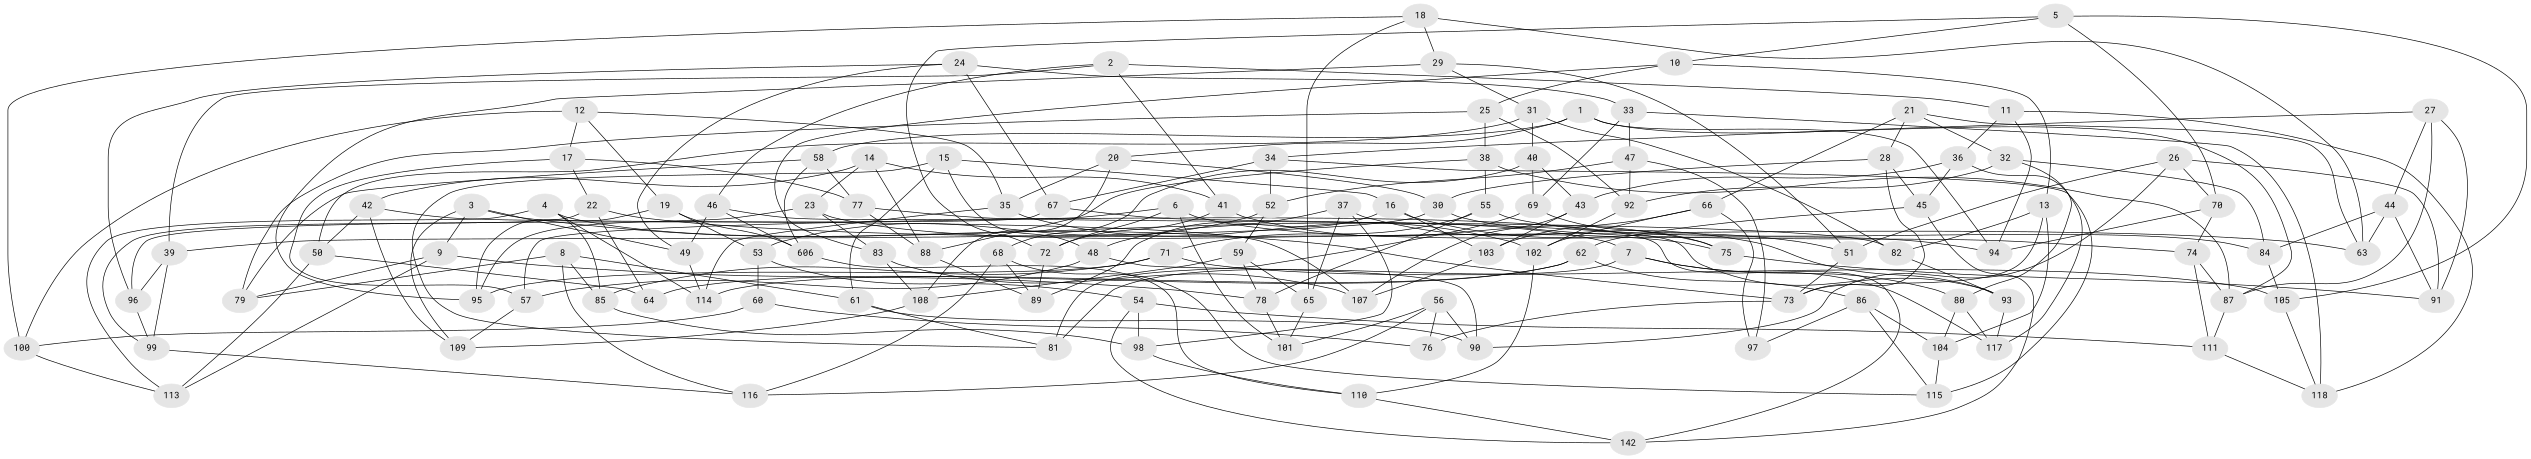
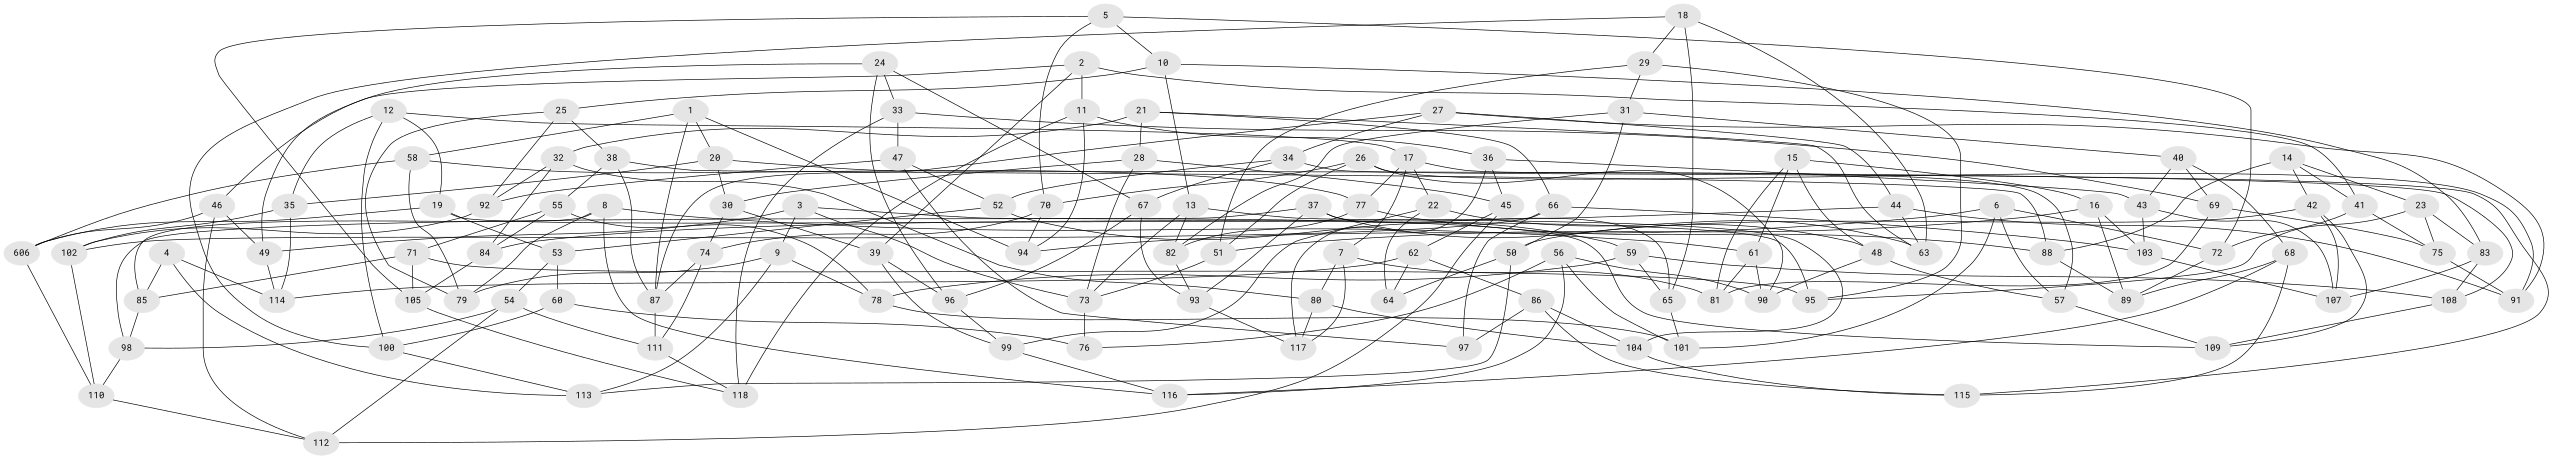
(1087, 230) -> (1390, 209)
(1628, 443) -> (321, 443)
